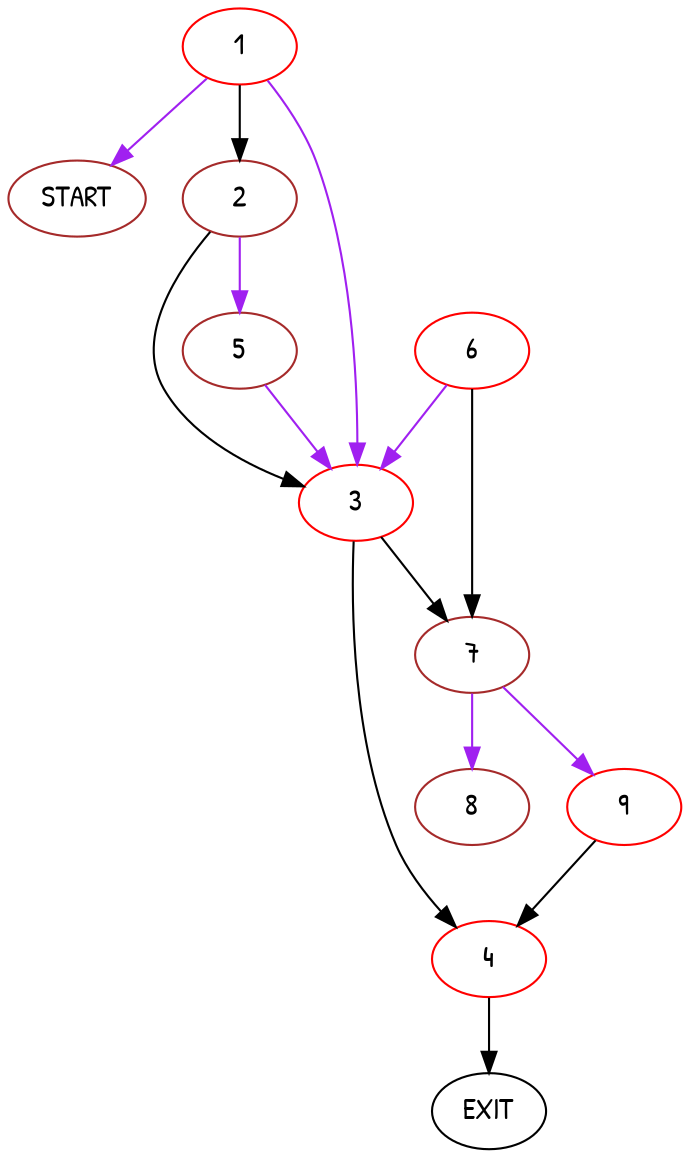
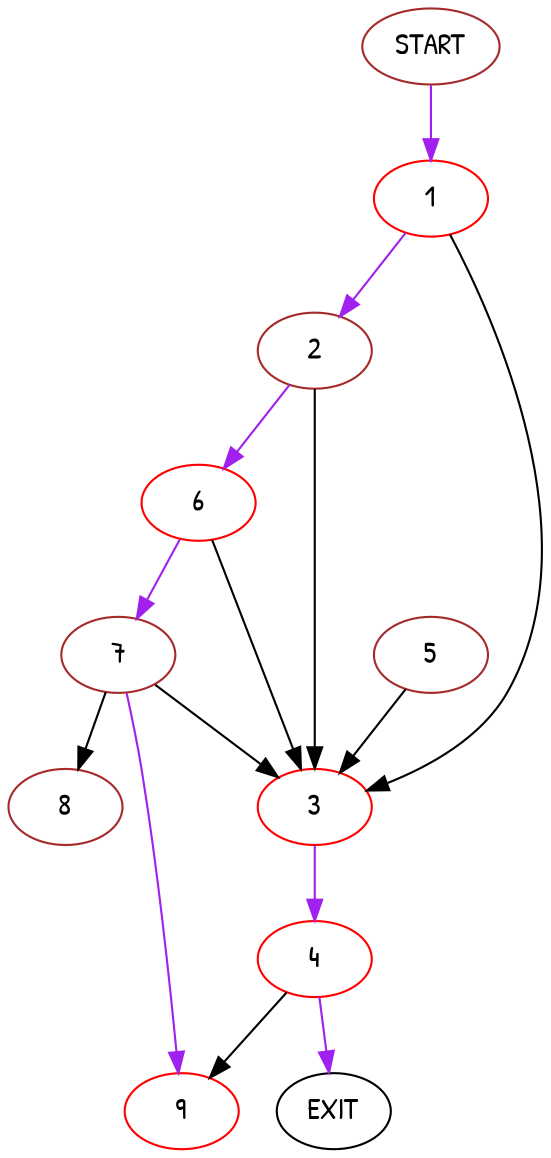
(240, 112) -> (379, 266)
(167, 114) -> (431, 112)
(341, 254) -> (540, 535)
(240, 264) -> (263, 418)
(291, 418) -> (379, 723)
(421, 418) -> (253, 644)
(472, 492) -> (164, 569)
(407, 570) -> (208, 724)
(472, 721) -> (96, 720)
(365, 735) -> (315, 873)
(564, 875) -> (256, 1027)
(489, 1025) -> (323, 1024)
